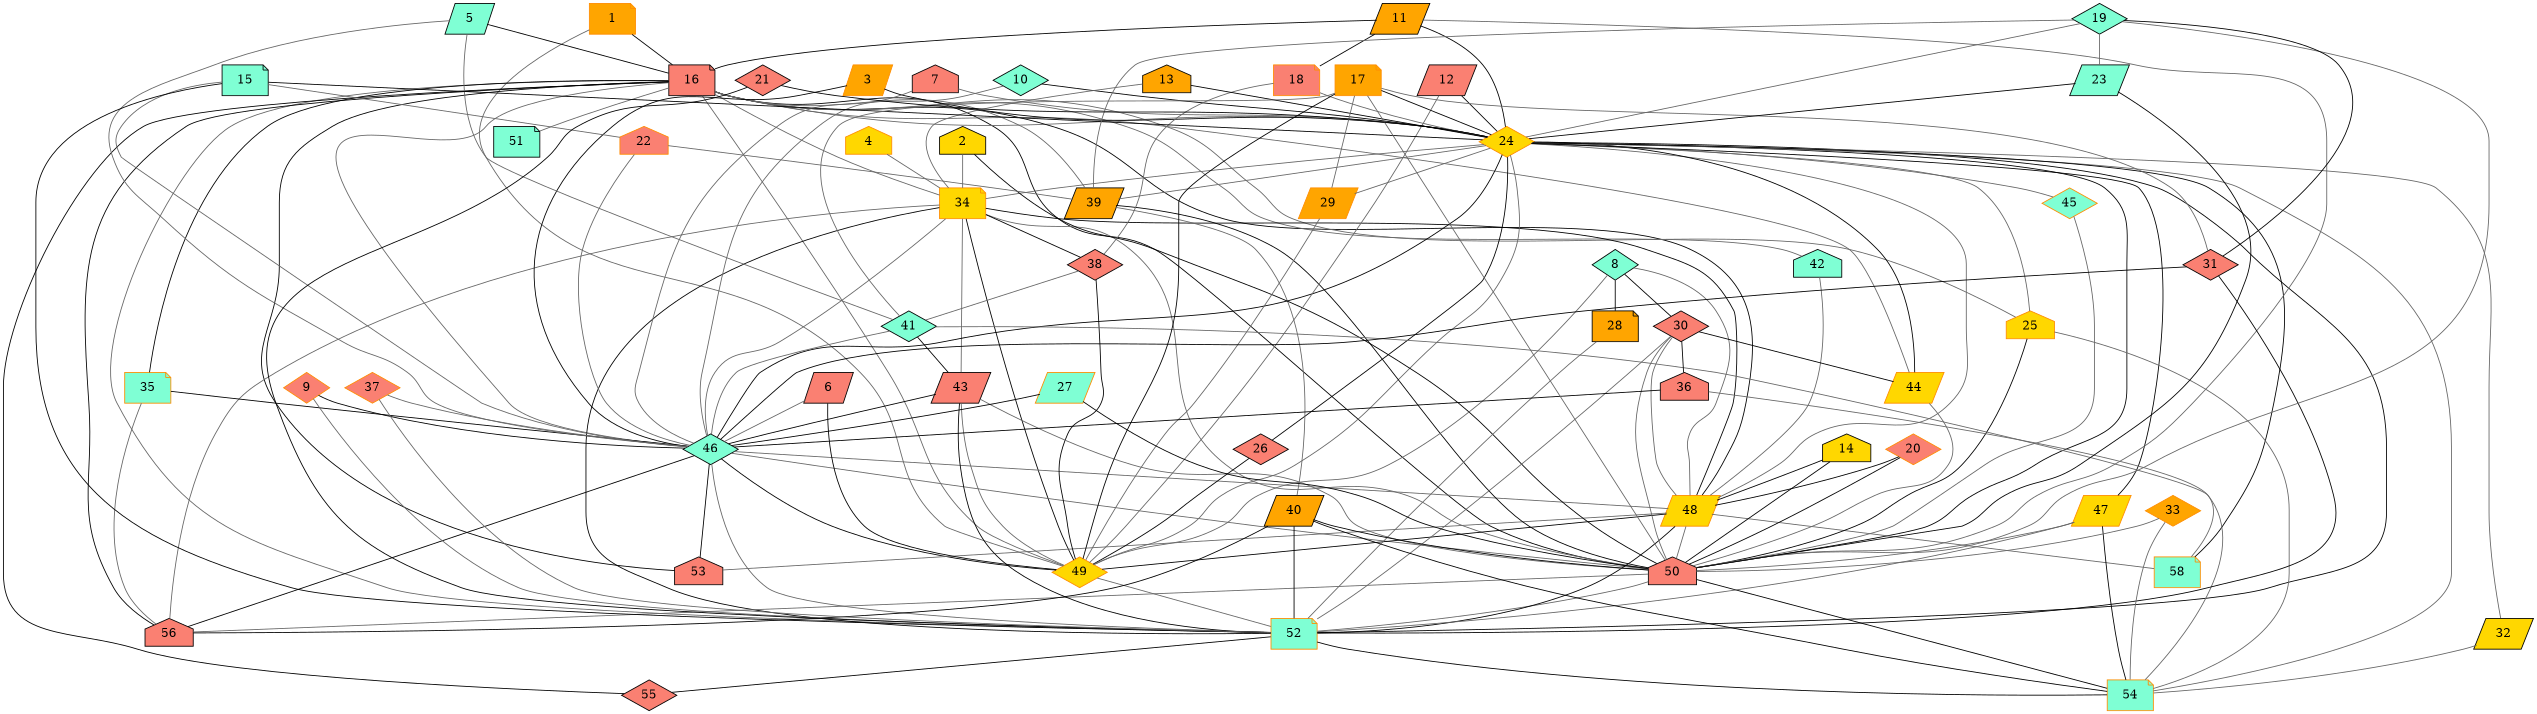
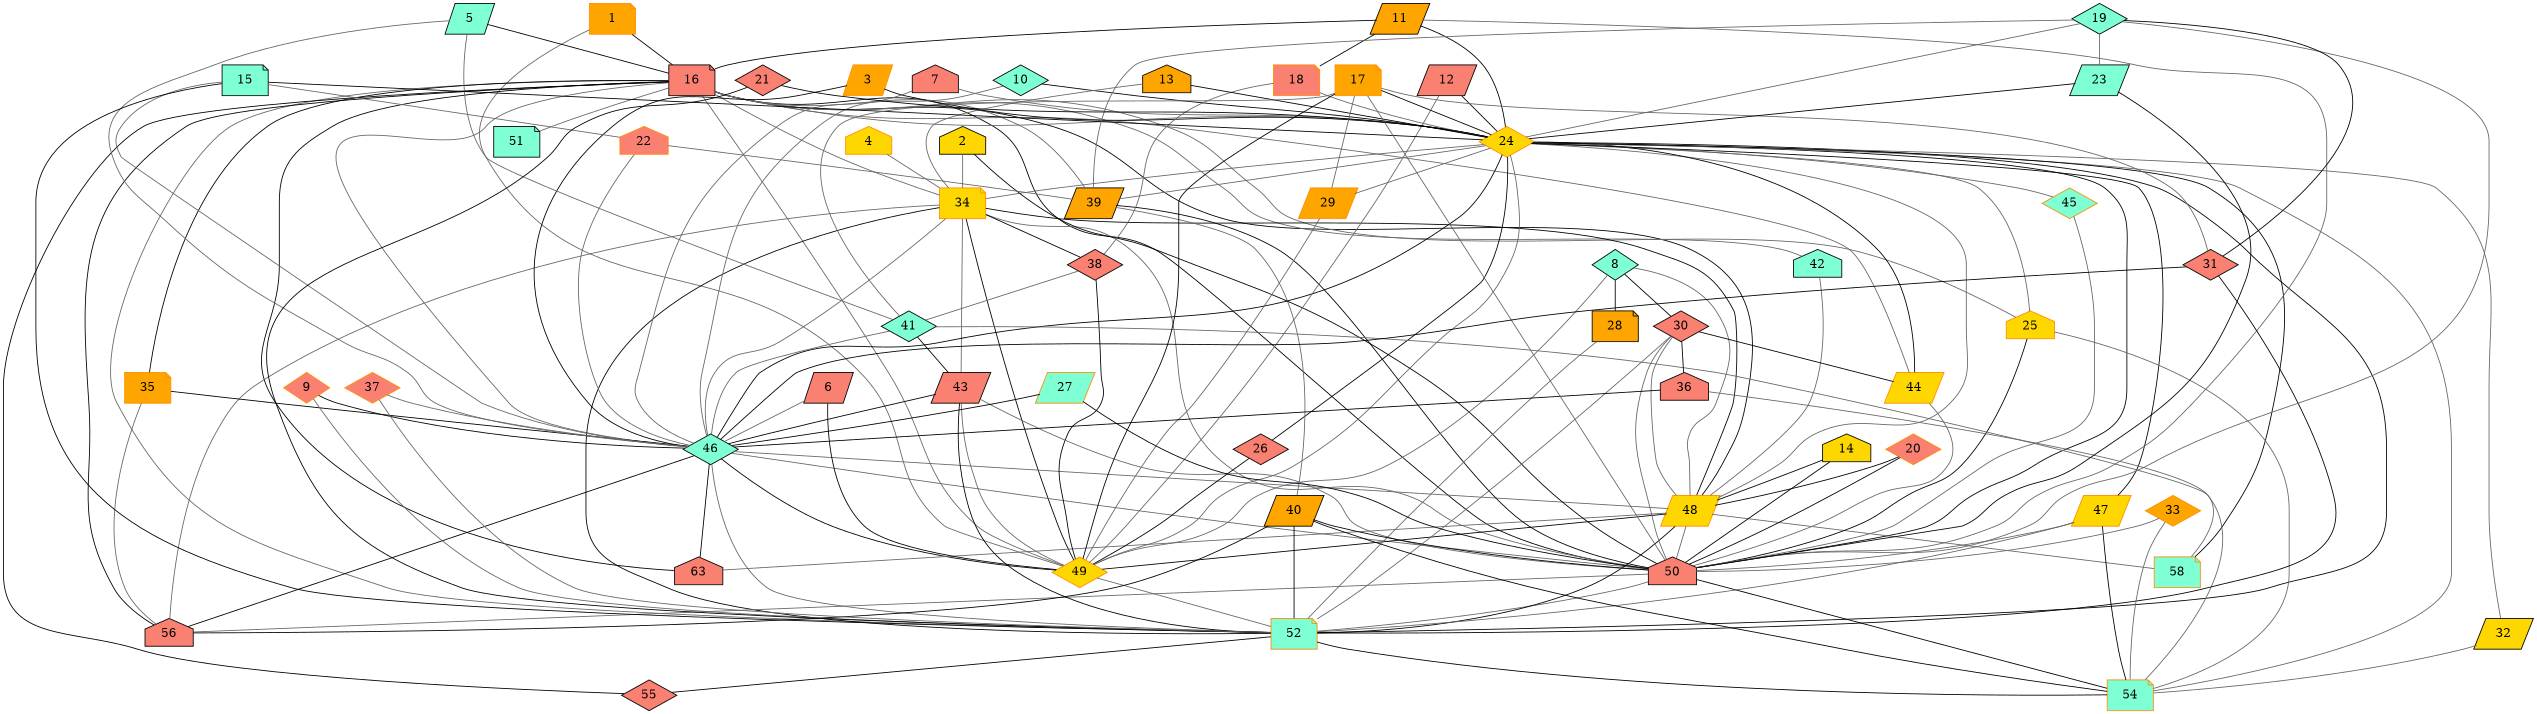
(148, 388) -> (148, 388)
(699, 572) -> (699, 572)
